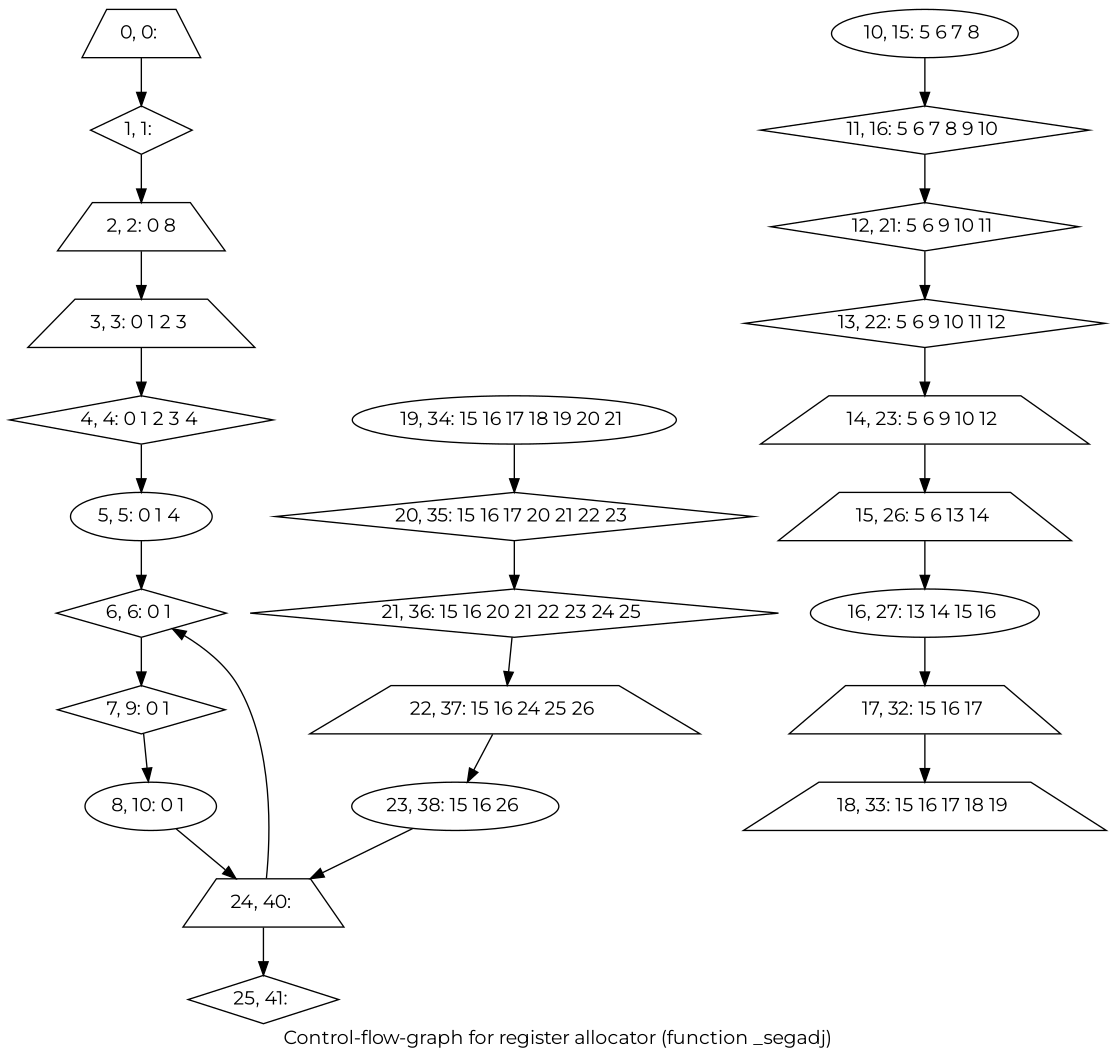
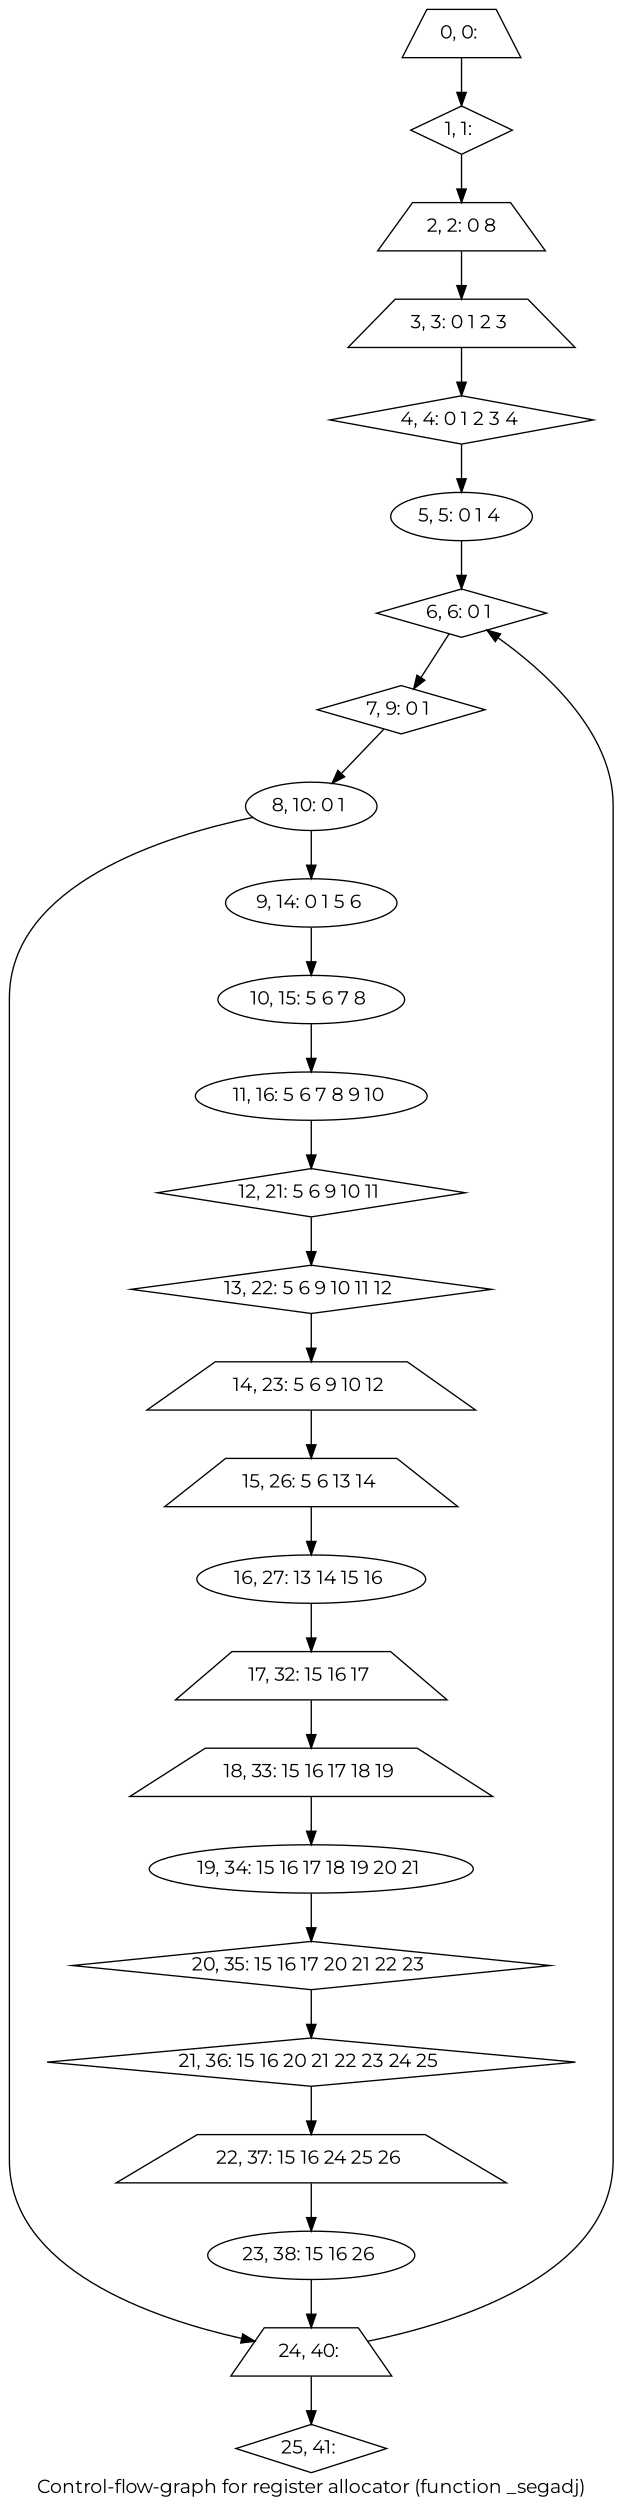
(925, 130) -> (311, 1096)
none -> (311, 903)
none -> (311, 1814)
